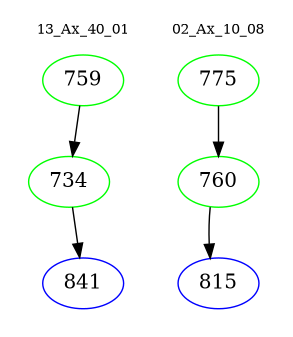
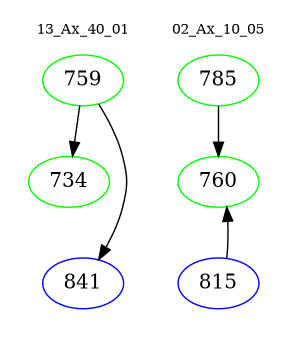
(219, 30) -> (219, 30)
(219, 80) -> (219, 80)
(75, 225) -> (126, 175)
(209, 226) -> (228, 240)
